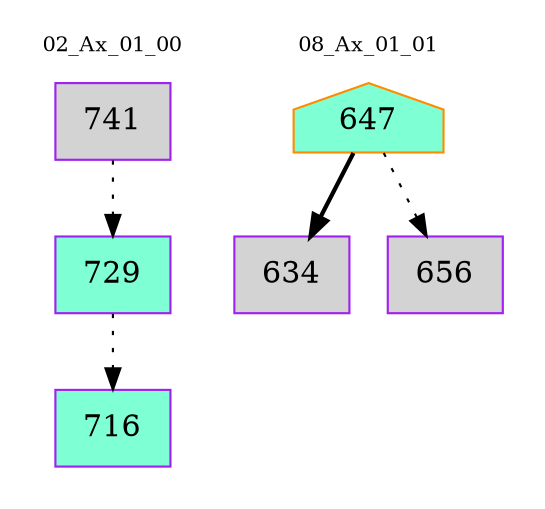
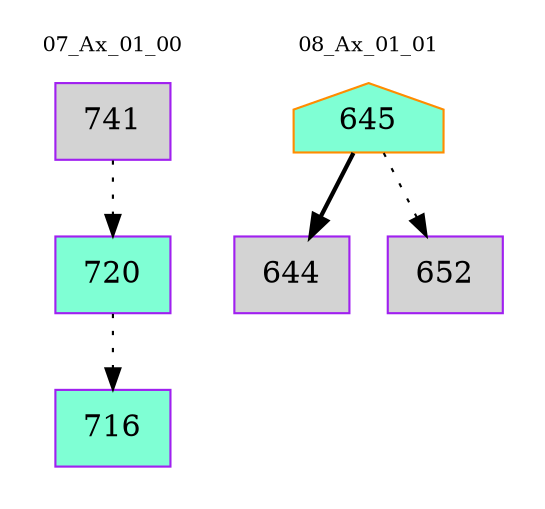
(113, 46) -> (113, 46)
(369, 121) -> (369, 121)
(113, 275) -> (113, 275)
(292, 275) -> (292, 275)
(445, 275) -> (445, 275)
